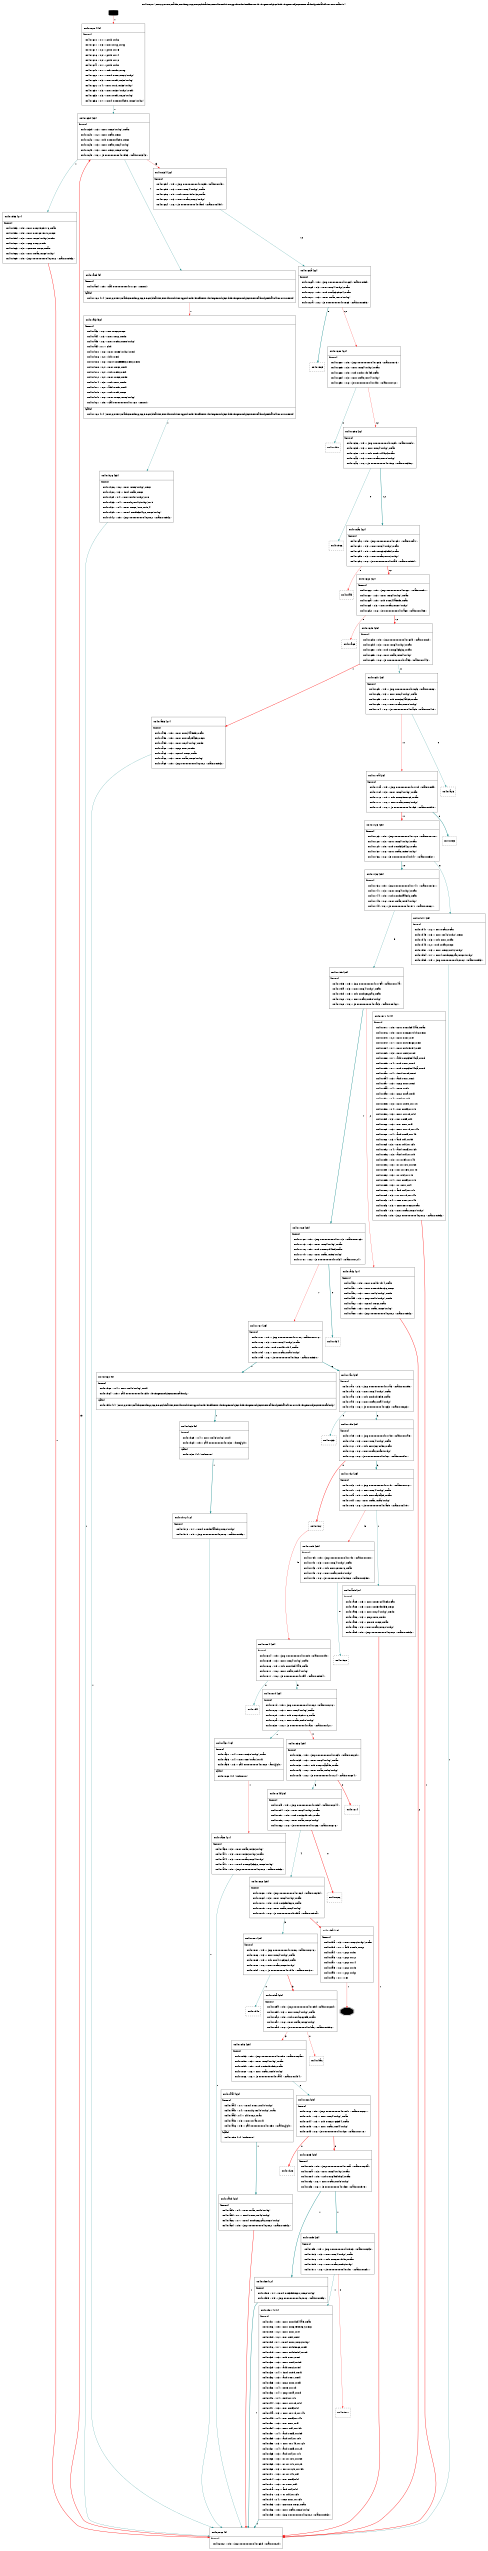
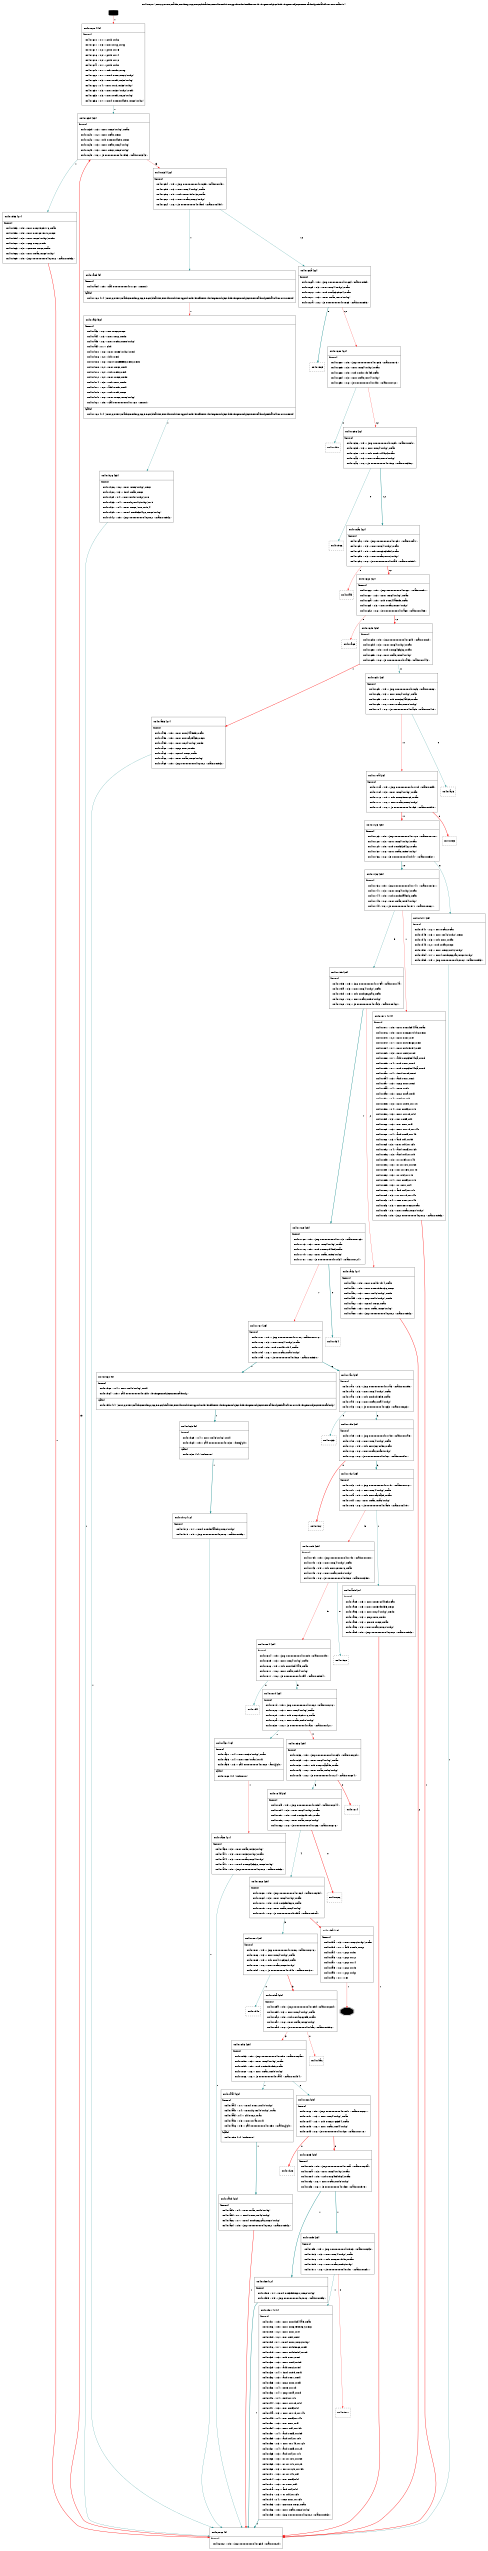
(152, 215) -> (190, 239)
(442, 822) -> (442, 822)
none -> (405, 960)
(286, 1581) -> (316, 1611)
none -> (264, 2085)
